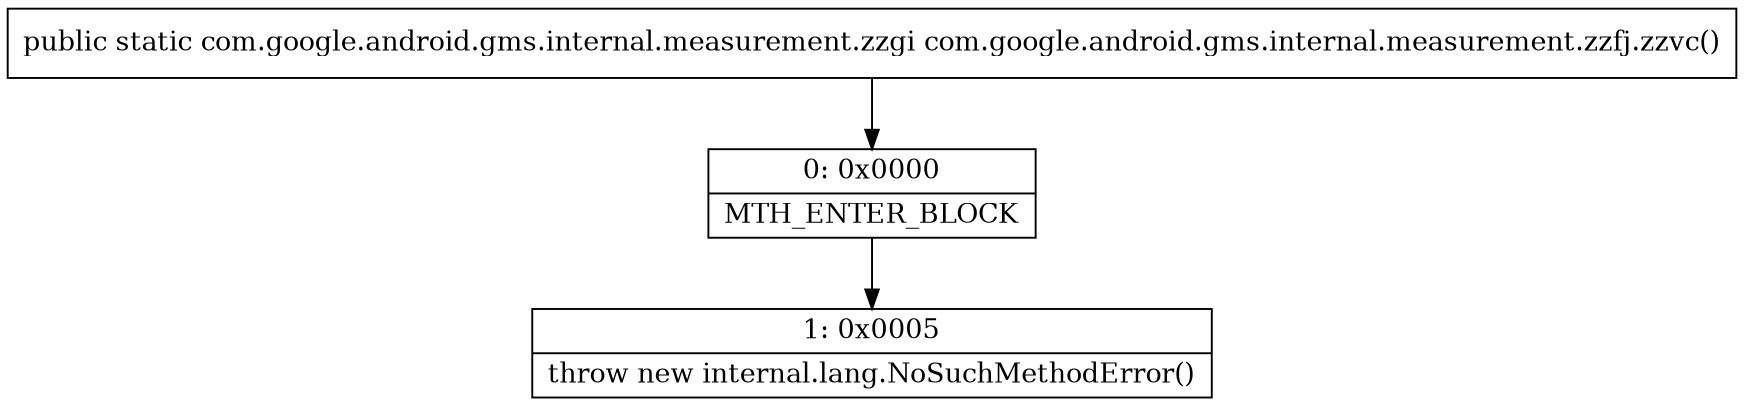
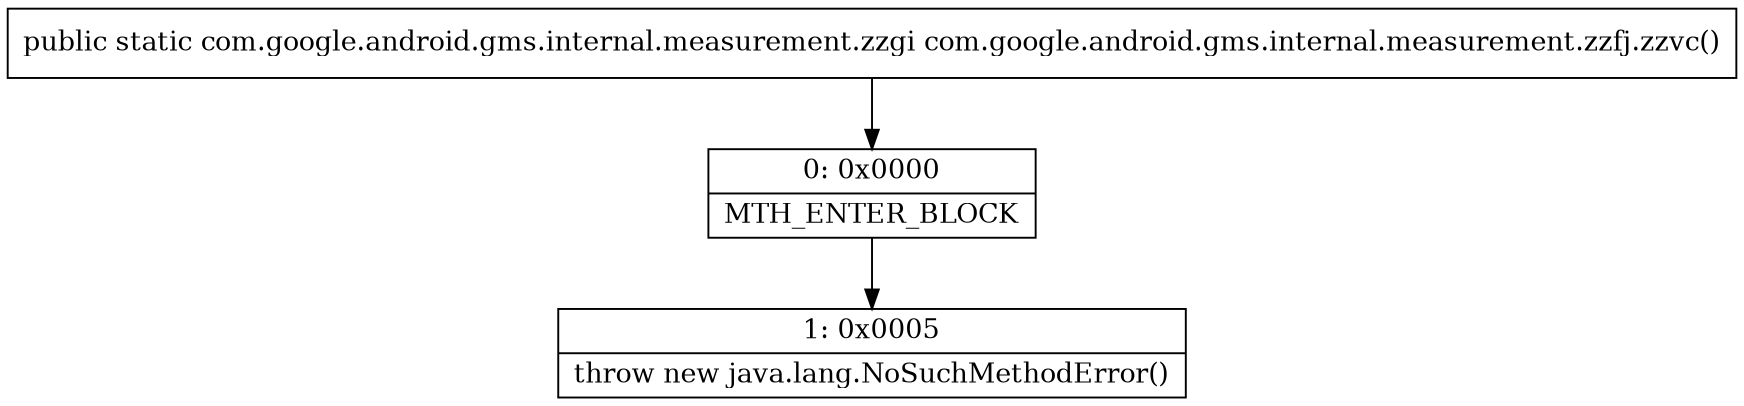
(872, 374) -> (872, 374)
